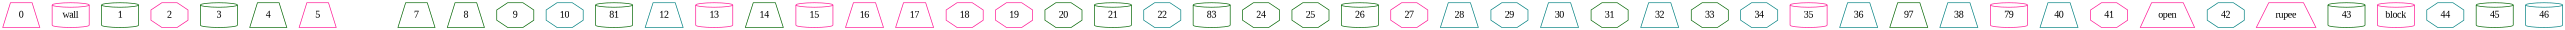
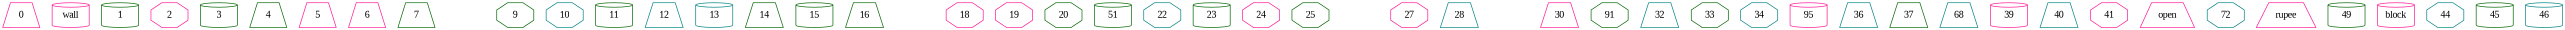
none -> (367, 15)
(466, 15) -> none
(614, 15) -> (614, 15)
(714, 15) -> (714, 15)
(814, 15) -> (814, 15)
(864, 15) -> (864, 15)
(915, 15) -> none
(1113, 15) -> (1113, 15)
(1212, 15) -> (1212, 15)
(1261, 15) -> (1261, 15)
(1360, 15) -> none
(1509, 15) -> none
(1560, 15) -> (1560, 15)
(1610, 15) -> (1610, 15)
(1809, 15) -> (1809, 15)
(1909, 15) -> (1909, 15)
(1959, 15) -> (1959, 15)
(2009, 15) -> (2009, 15)
(2226, 15) -> (2226, 15)
(2346, 15) -> (2346, 15)
